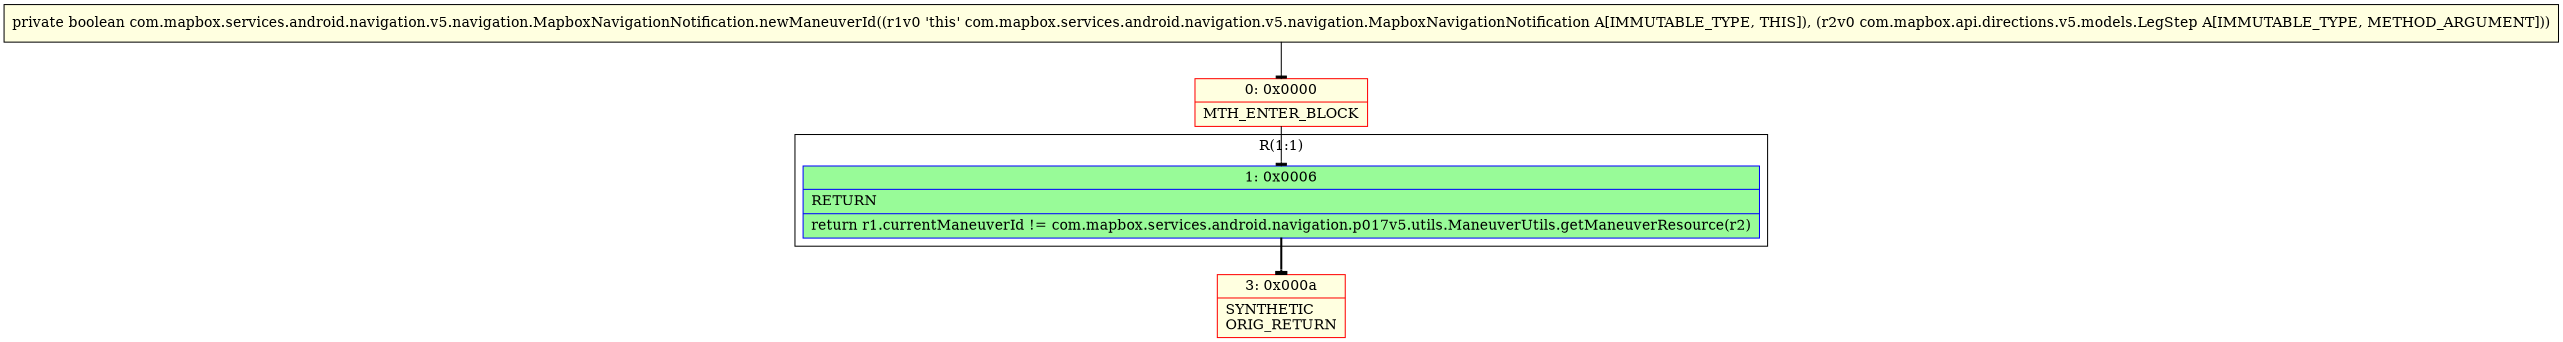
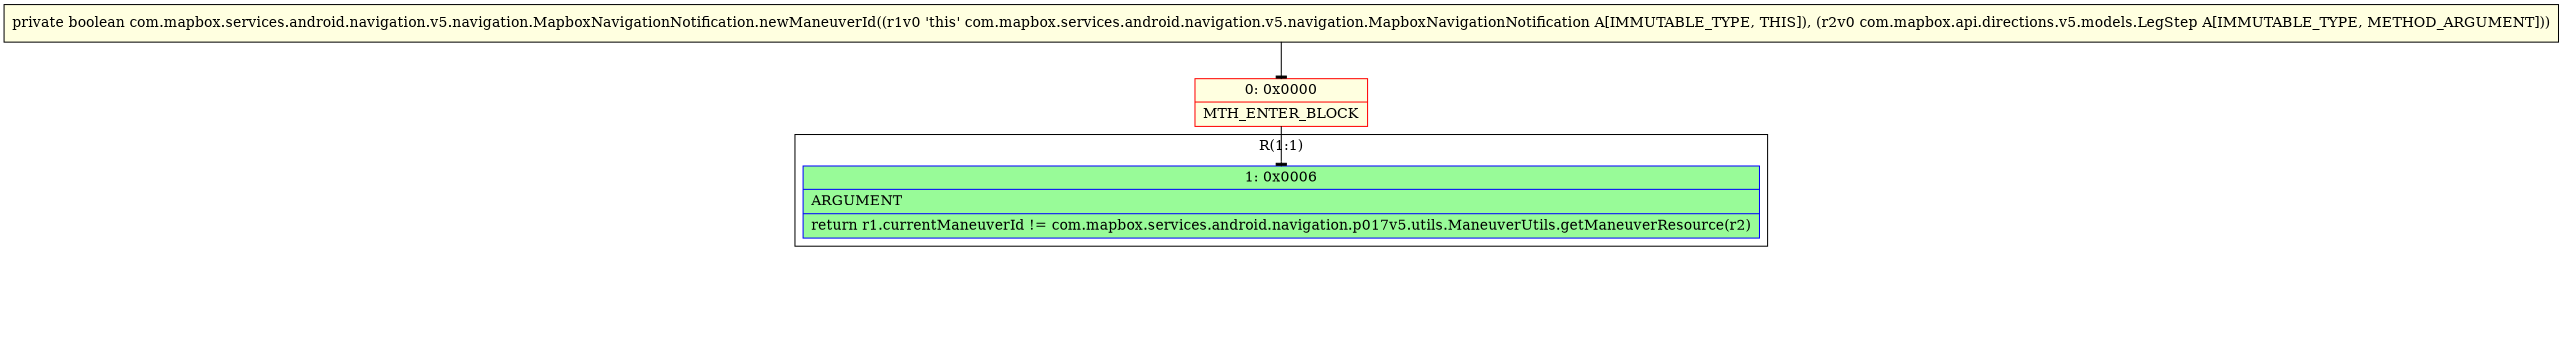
(844, 201) -> (857, 201)
(1281, 306) -> none
